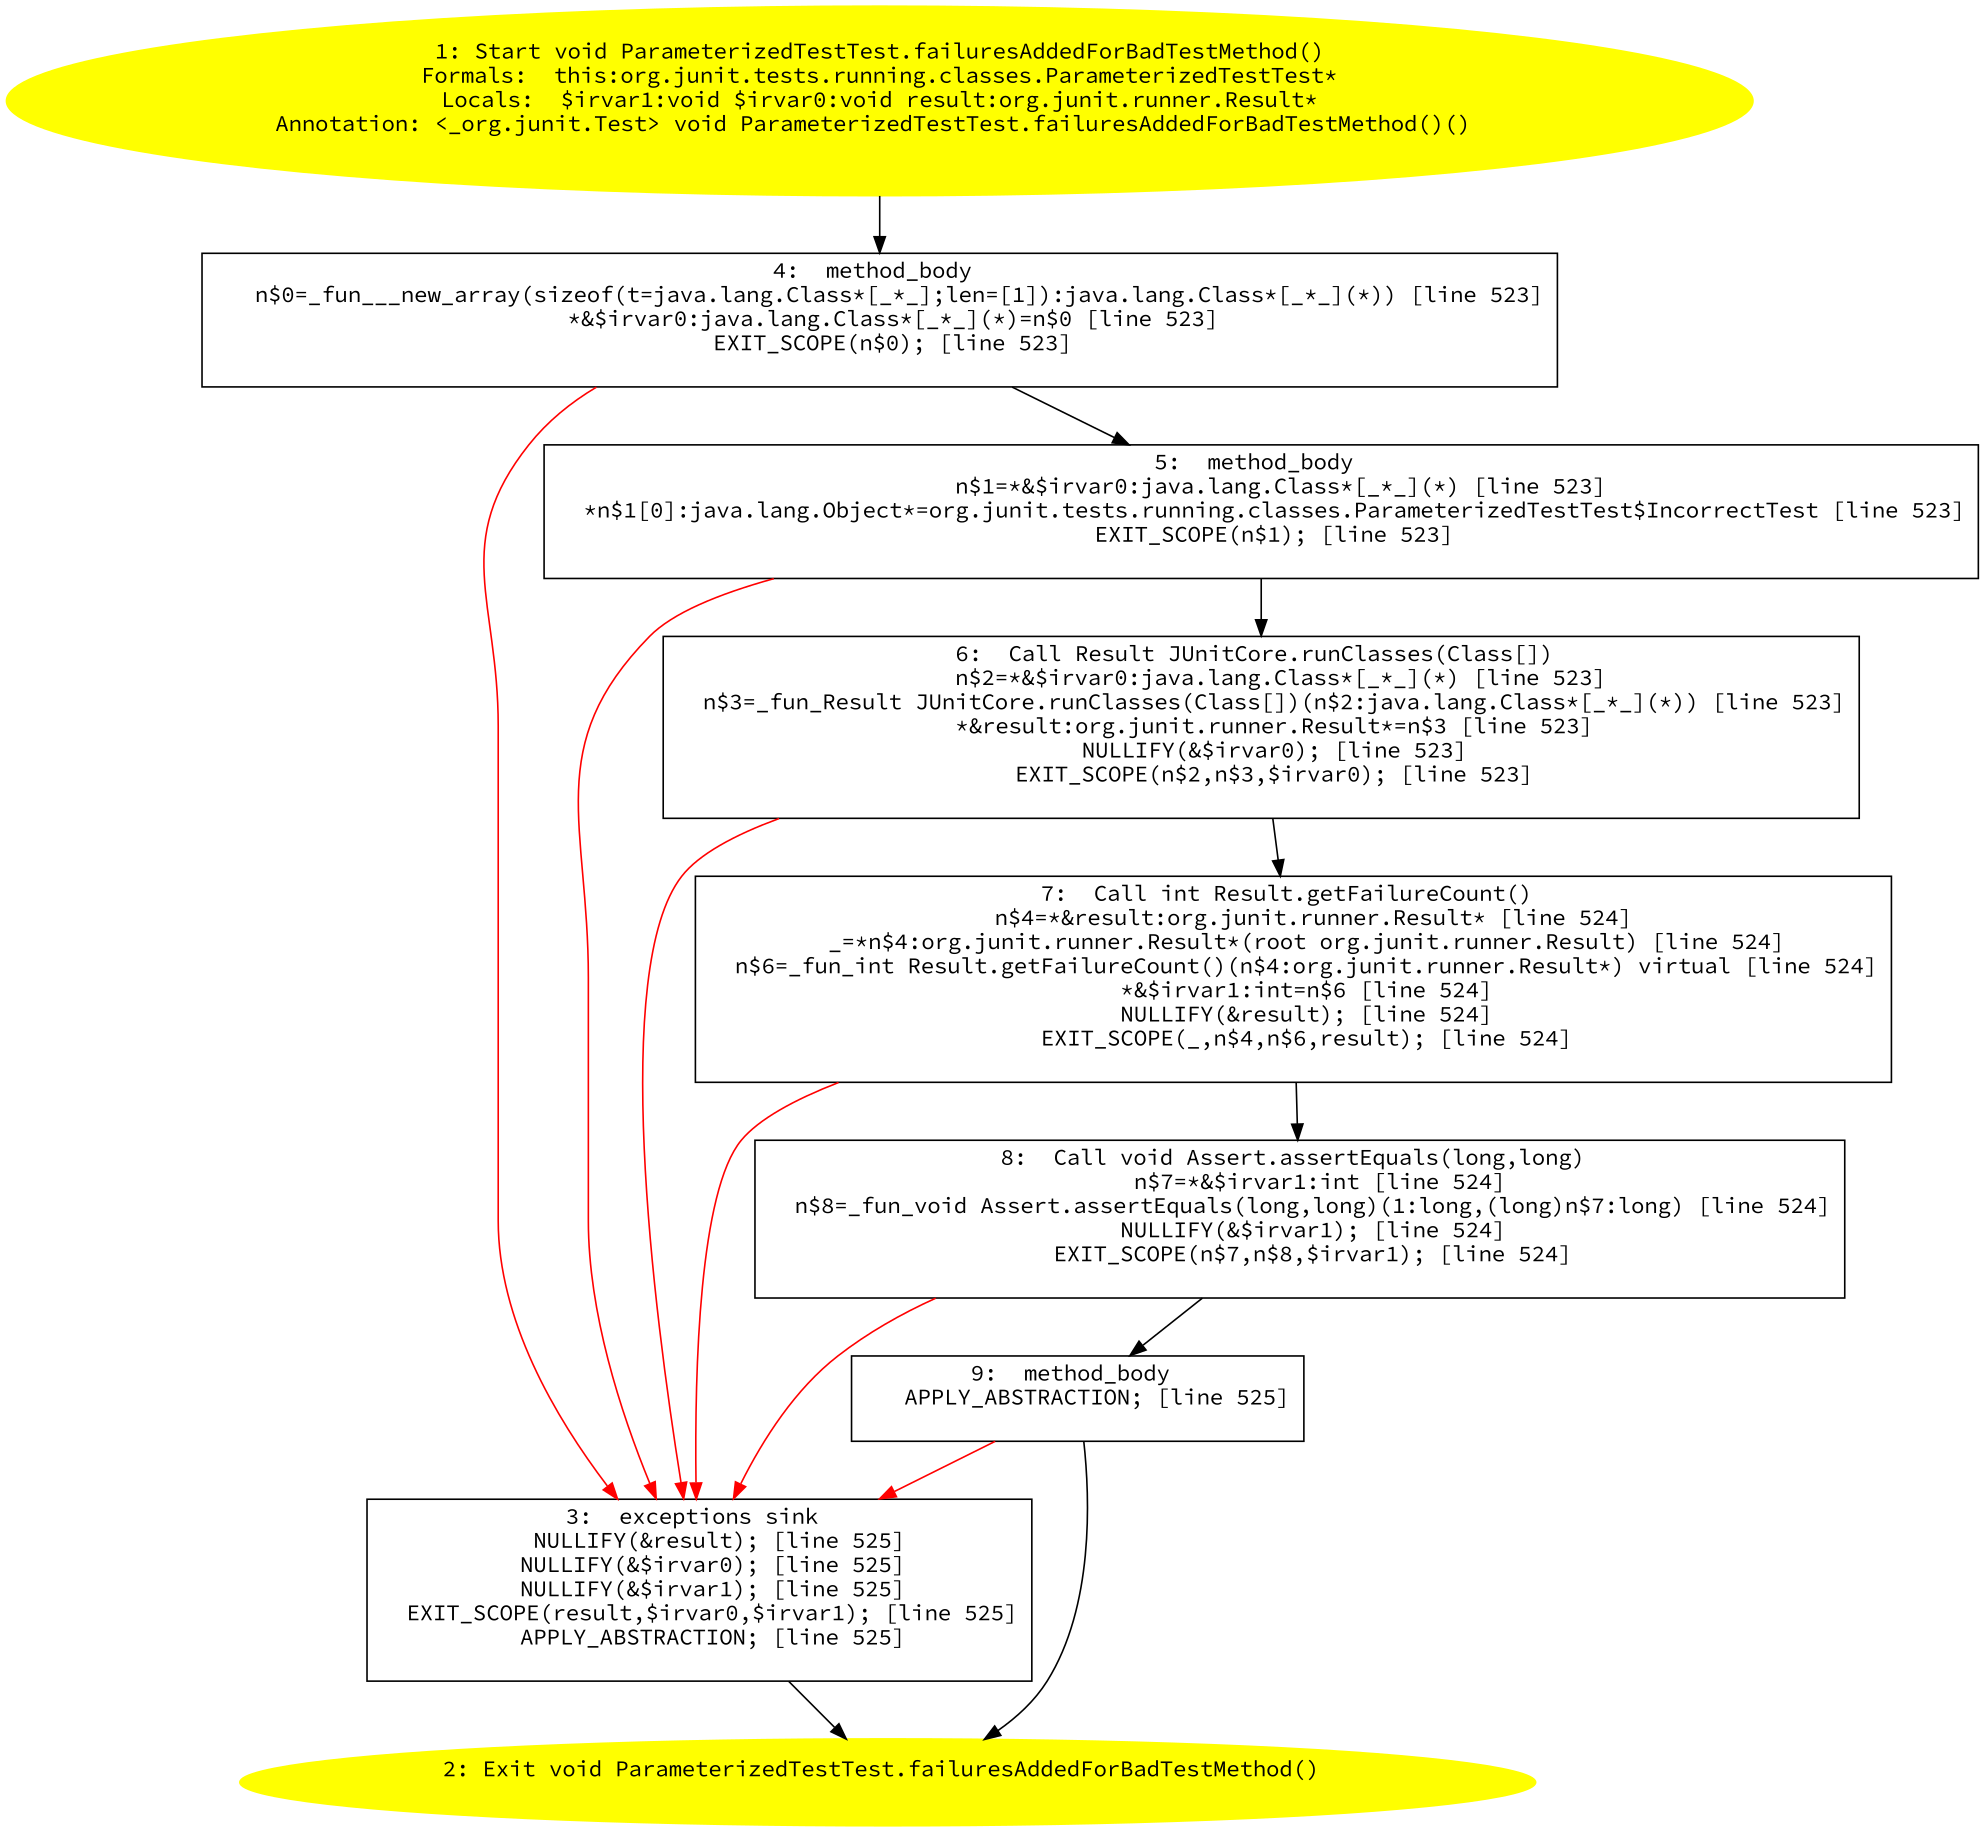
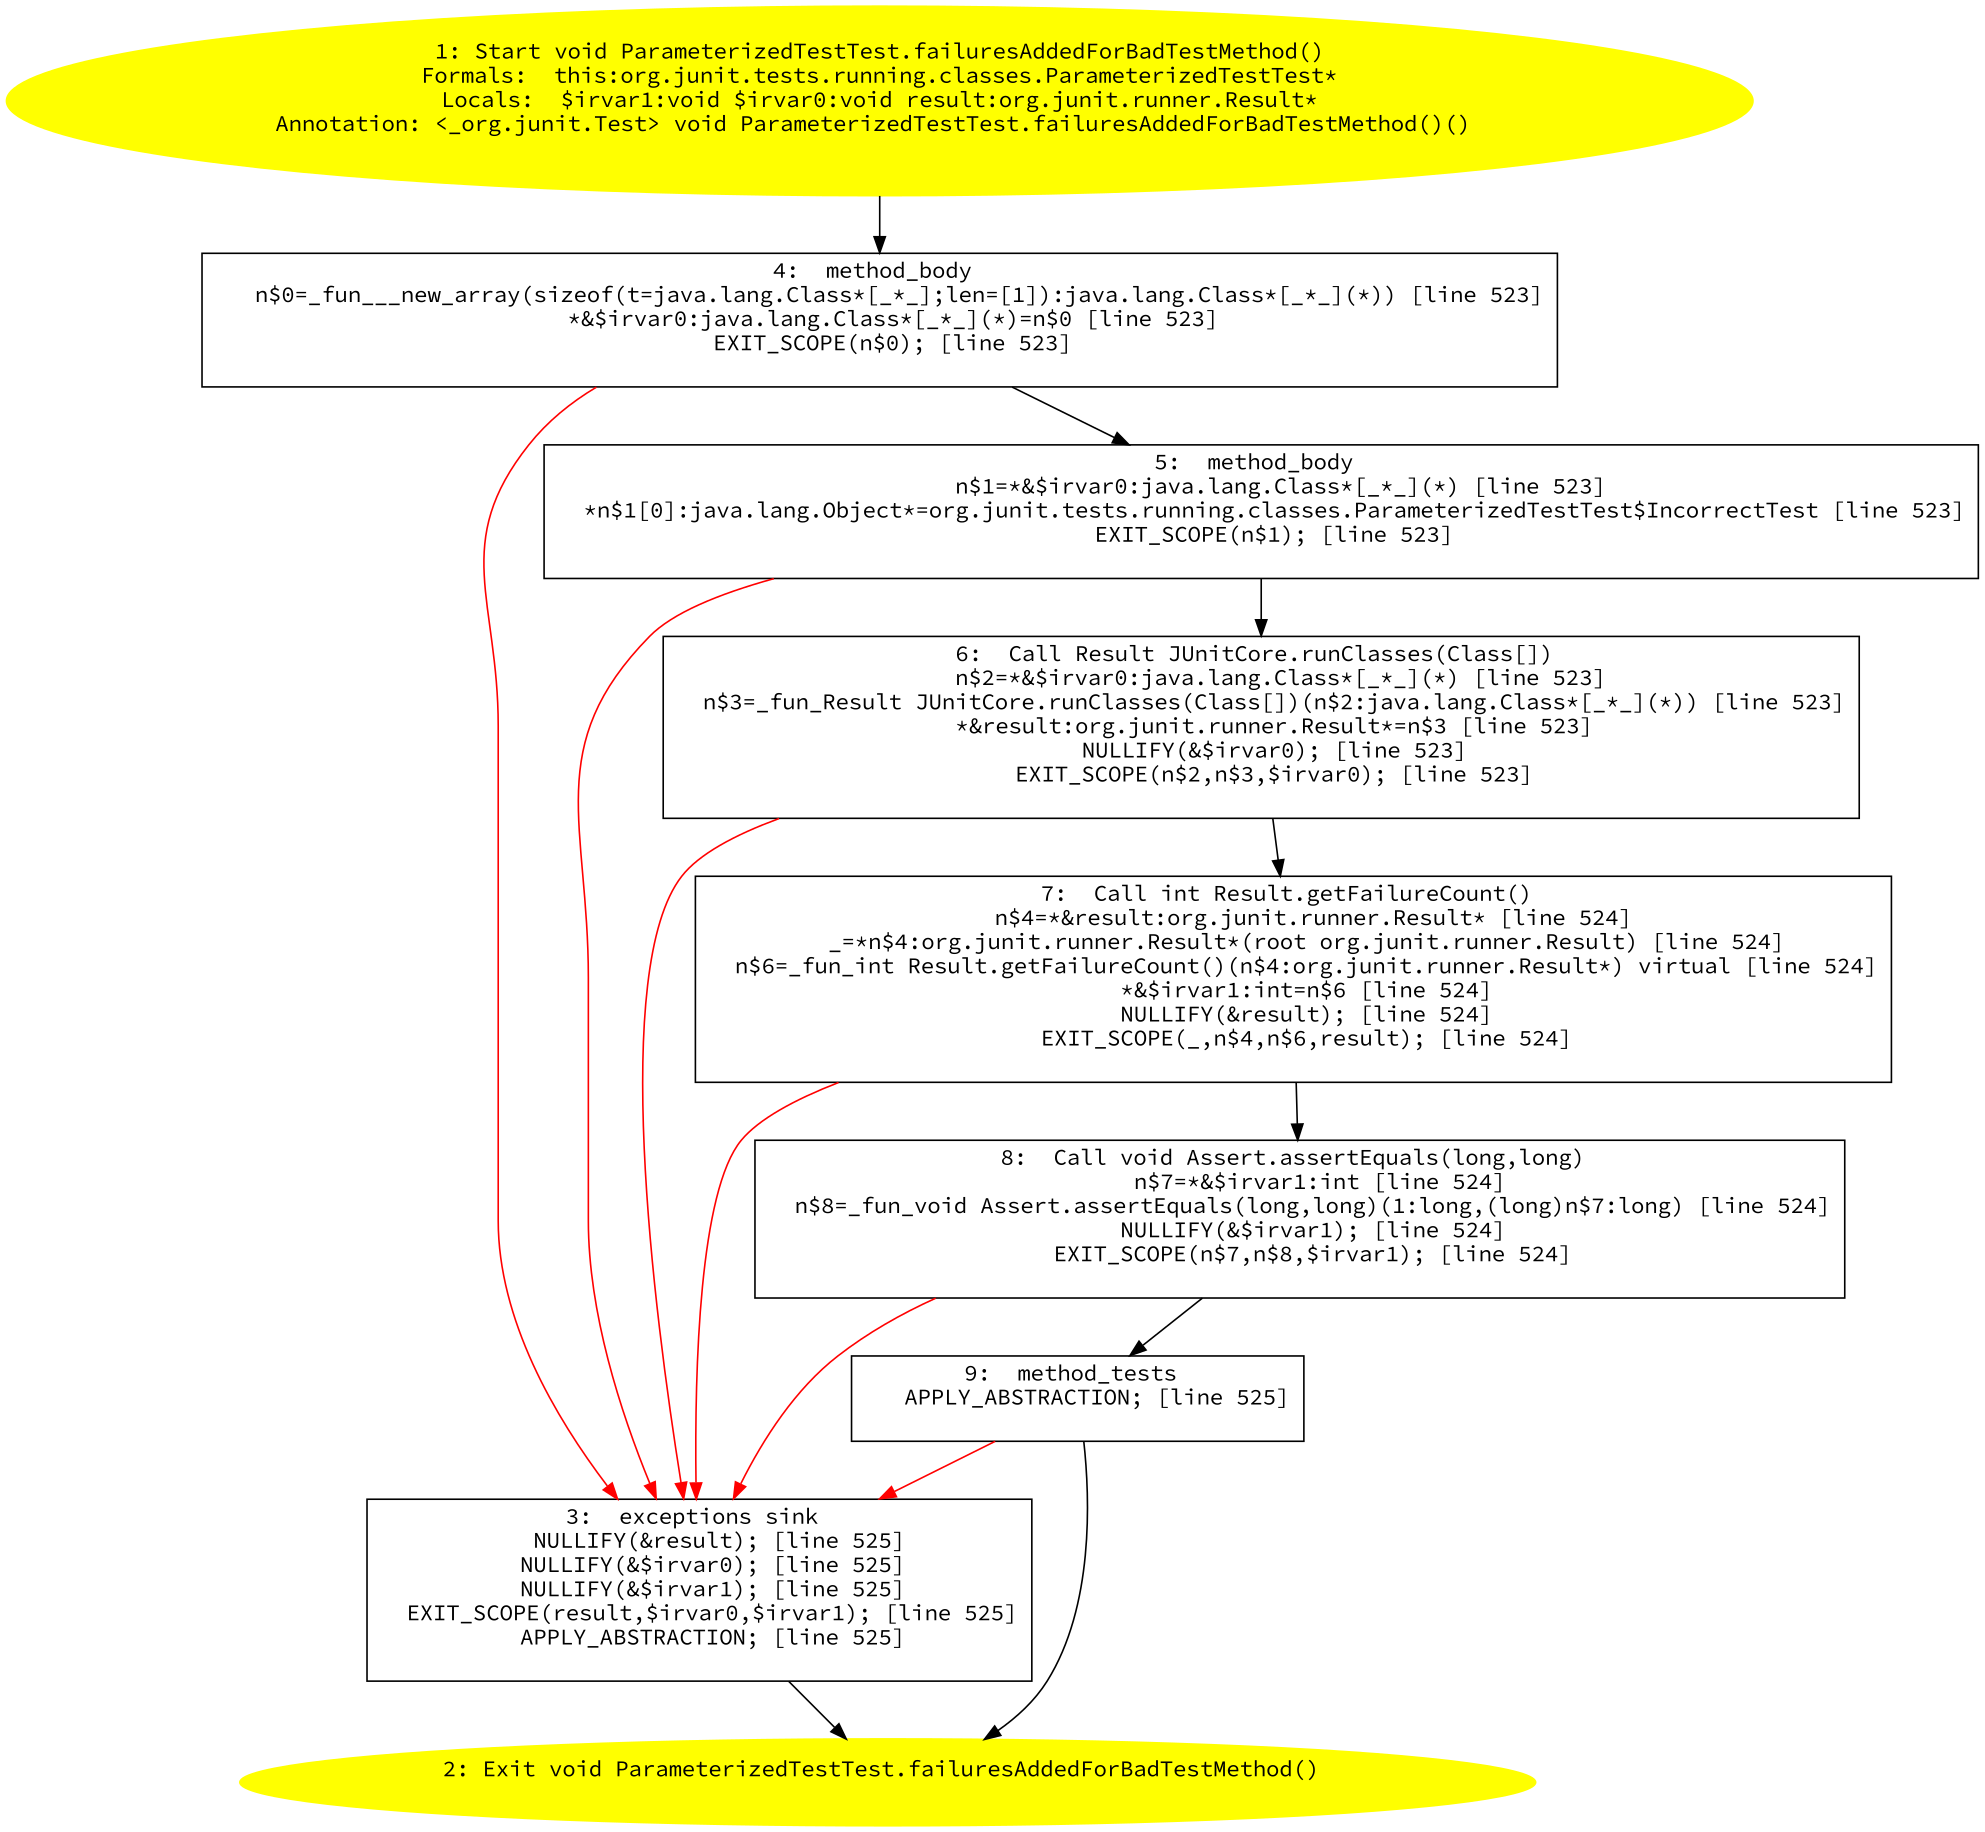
(1078, 1399) -> (1078, 1399)
